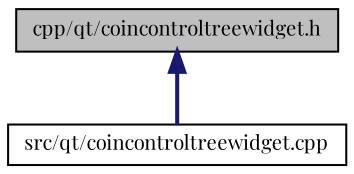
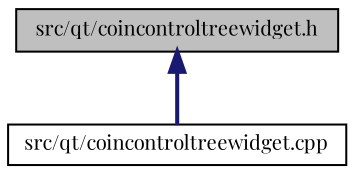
(177, 30) -> (177, 30)
